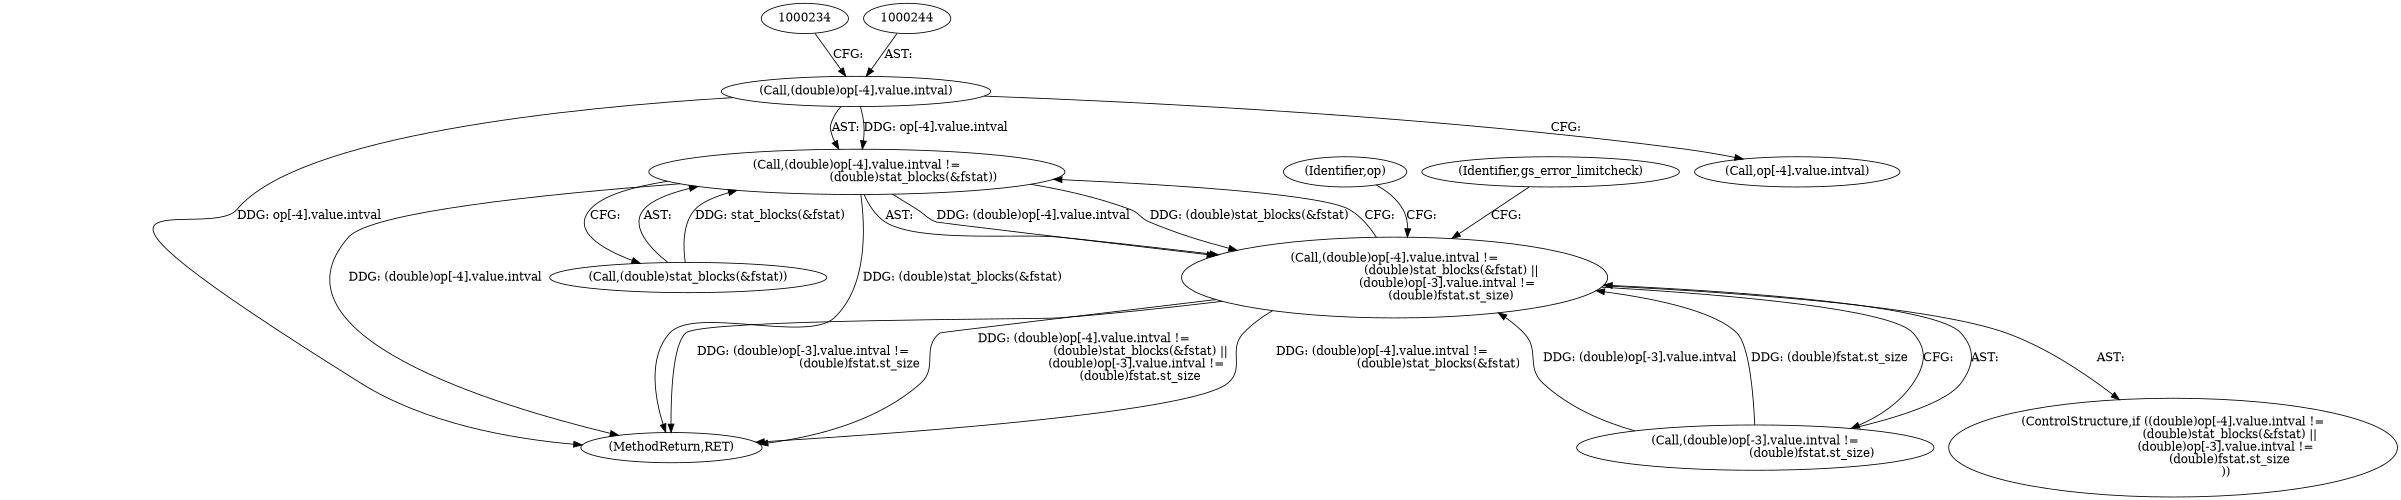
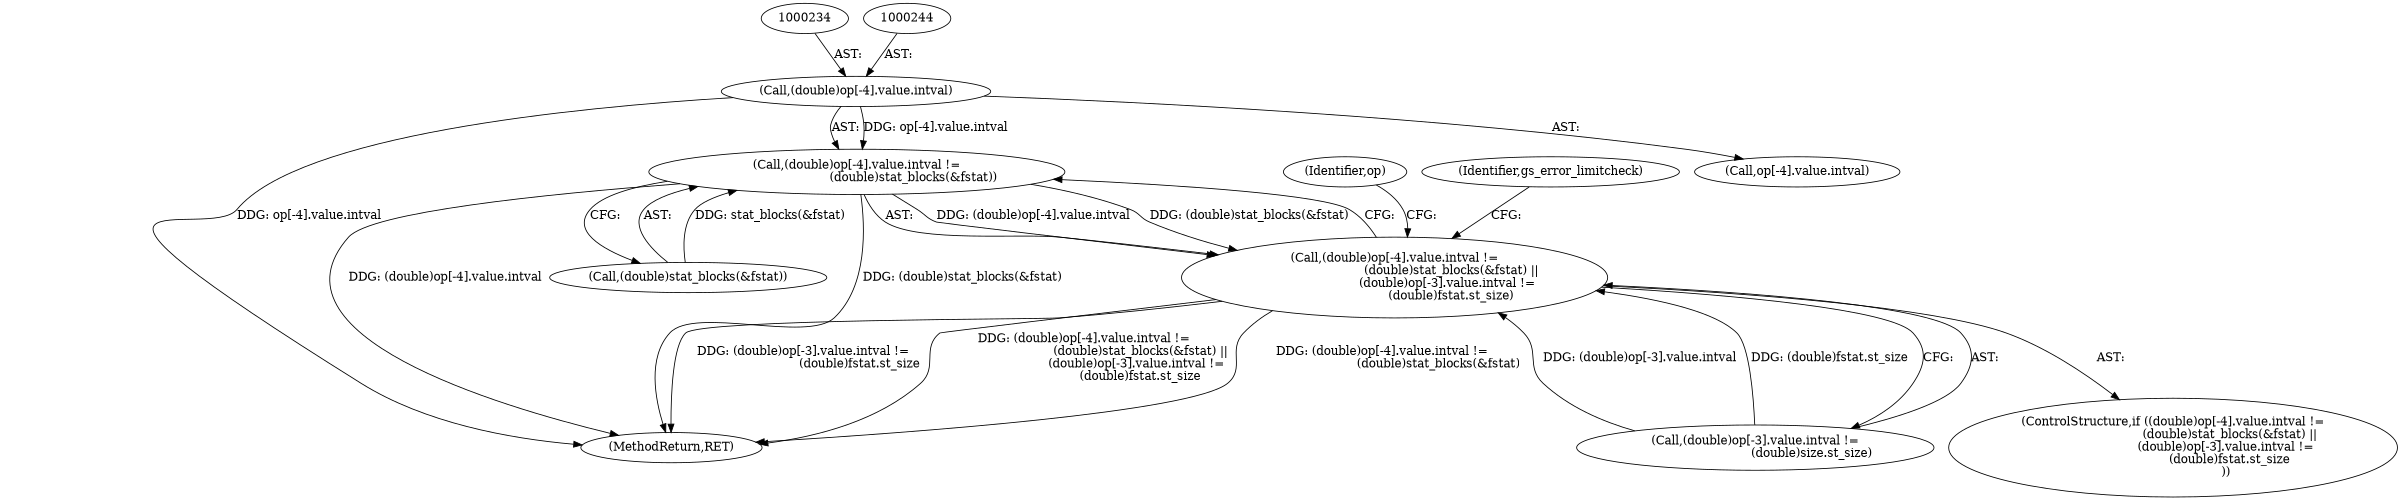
(850, 55) -> (850, 55)
(1568, 128) -> (1568, 128)
(1755, 448) -> (1755, 448)
